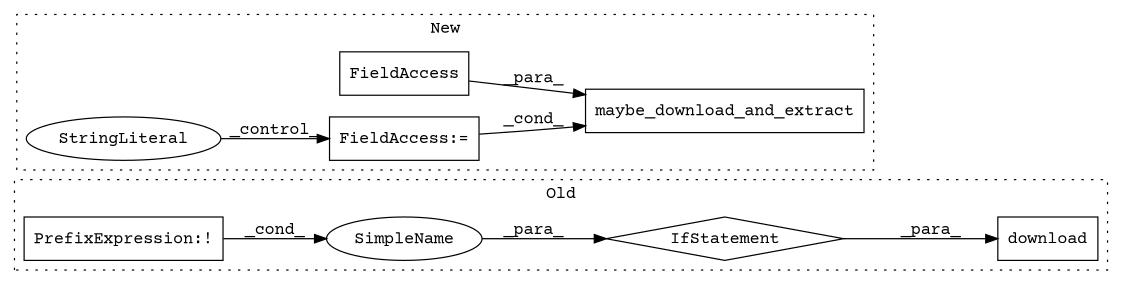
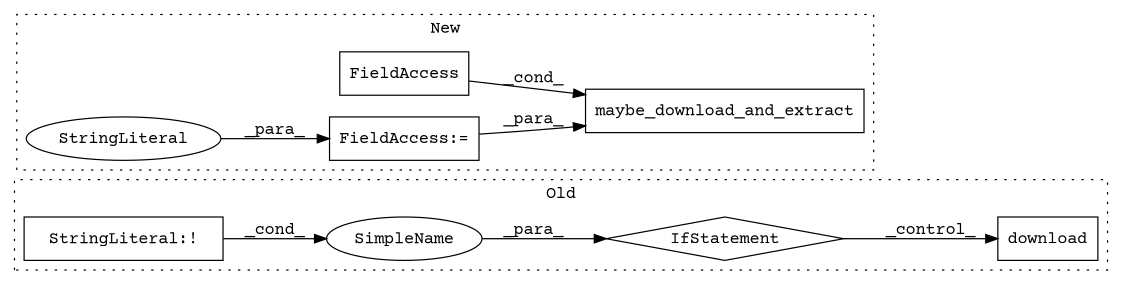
(534, 78) -> (534, 78)
(534, 119) -> (534, 119)
(275, 130) -> (275, 130)
(931, 230) -> (931, 230)
(124, 239) -> (124, 239)
